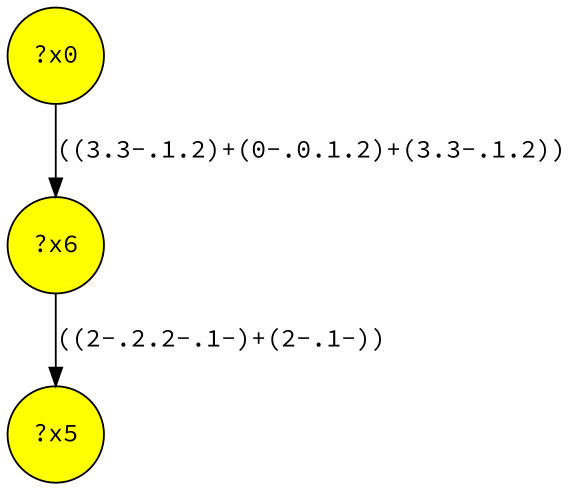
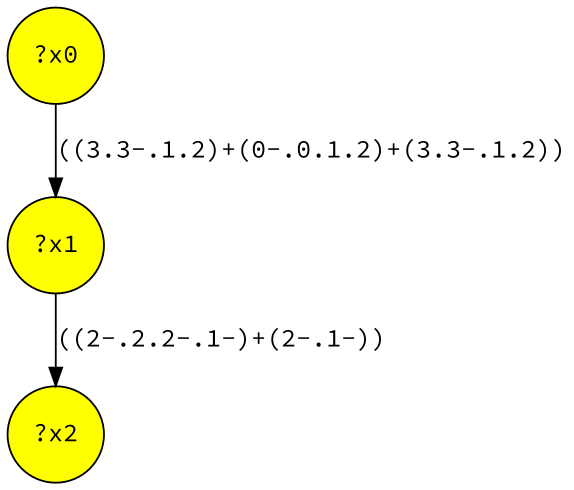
(56, 245) -> (56, 245)
(56, 434) -> (56, 434)
